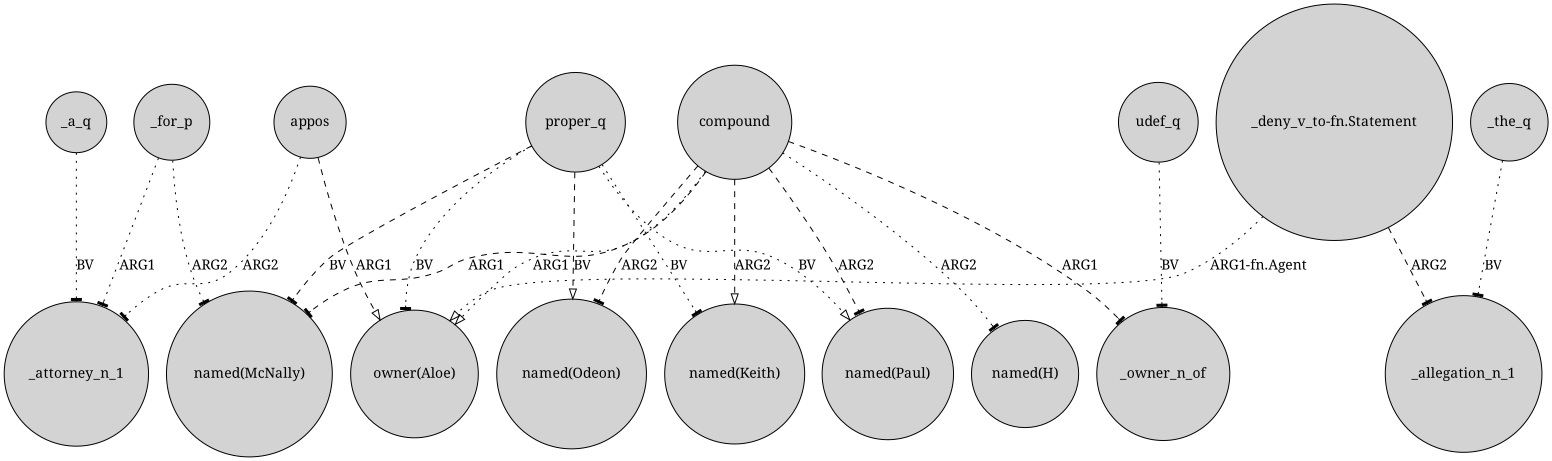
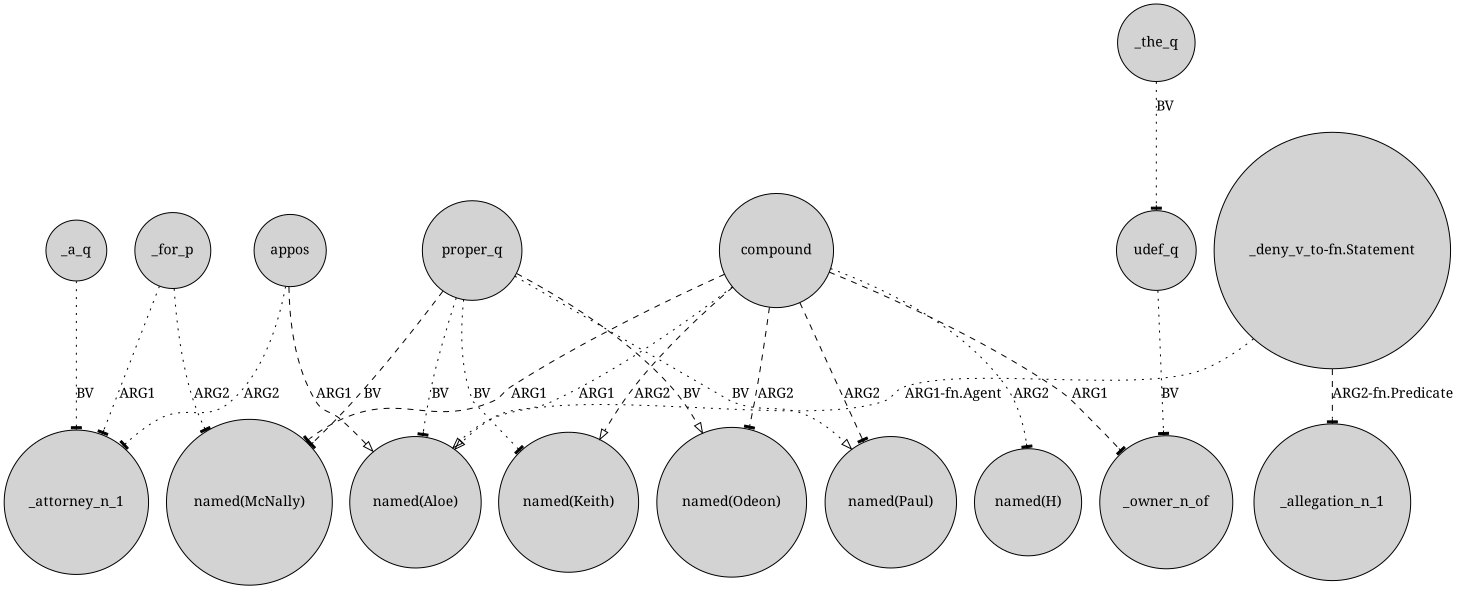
(1491, 226) -> (1156, 143)
(1429, 266) -> (1393, 394)
(414, 374) -> (415, 502)
